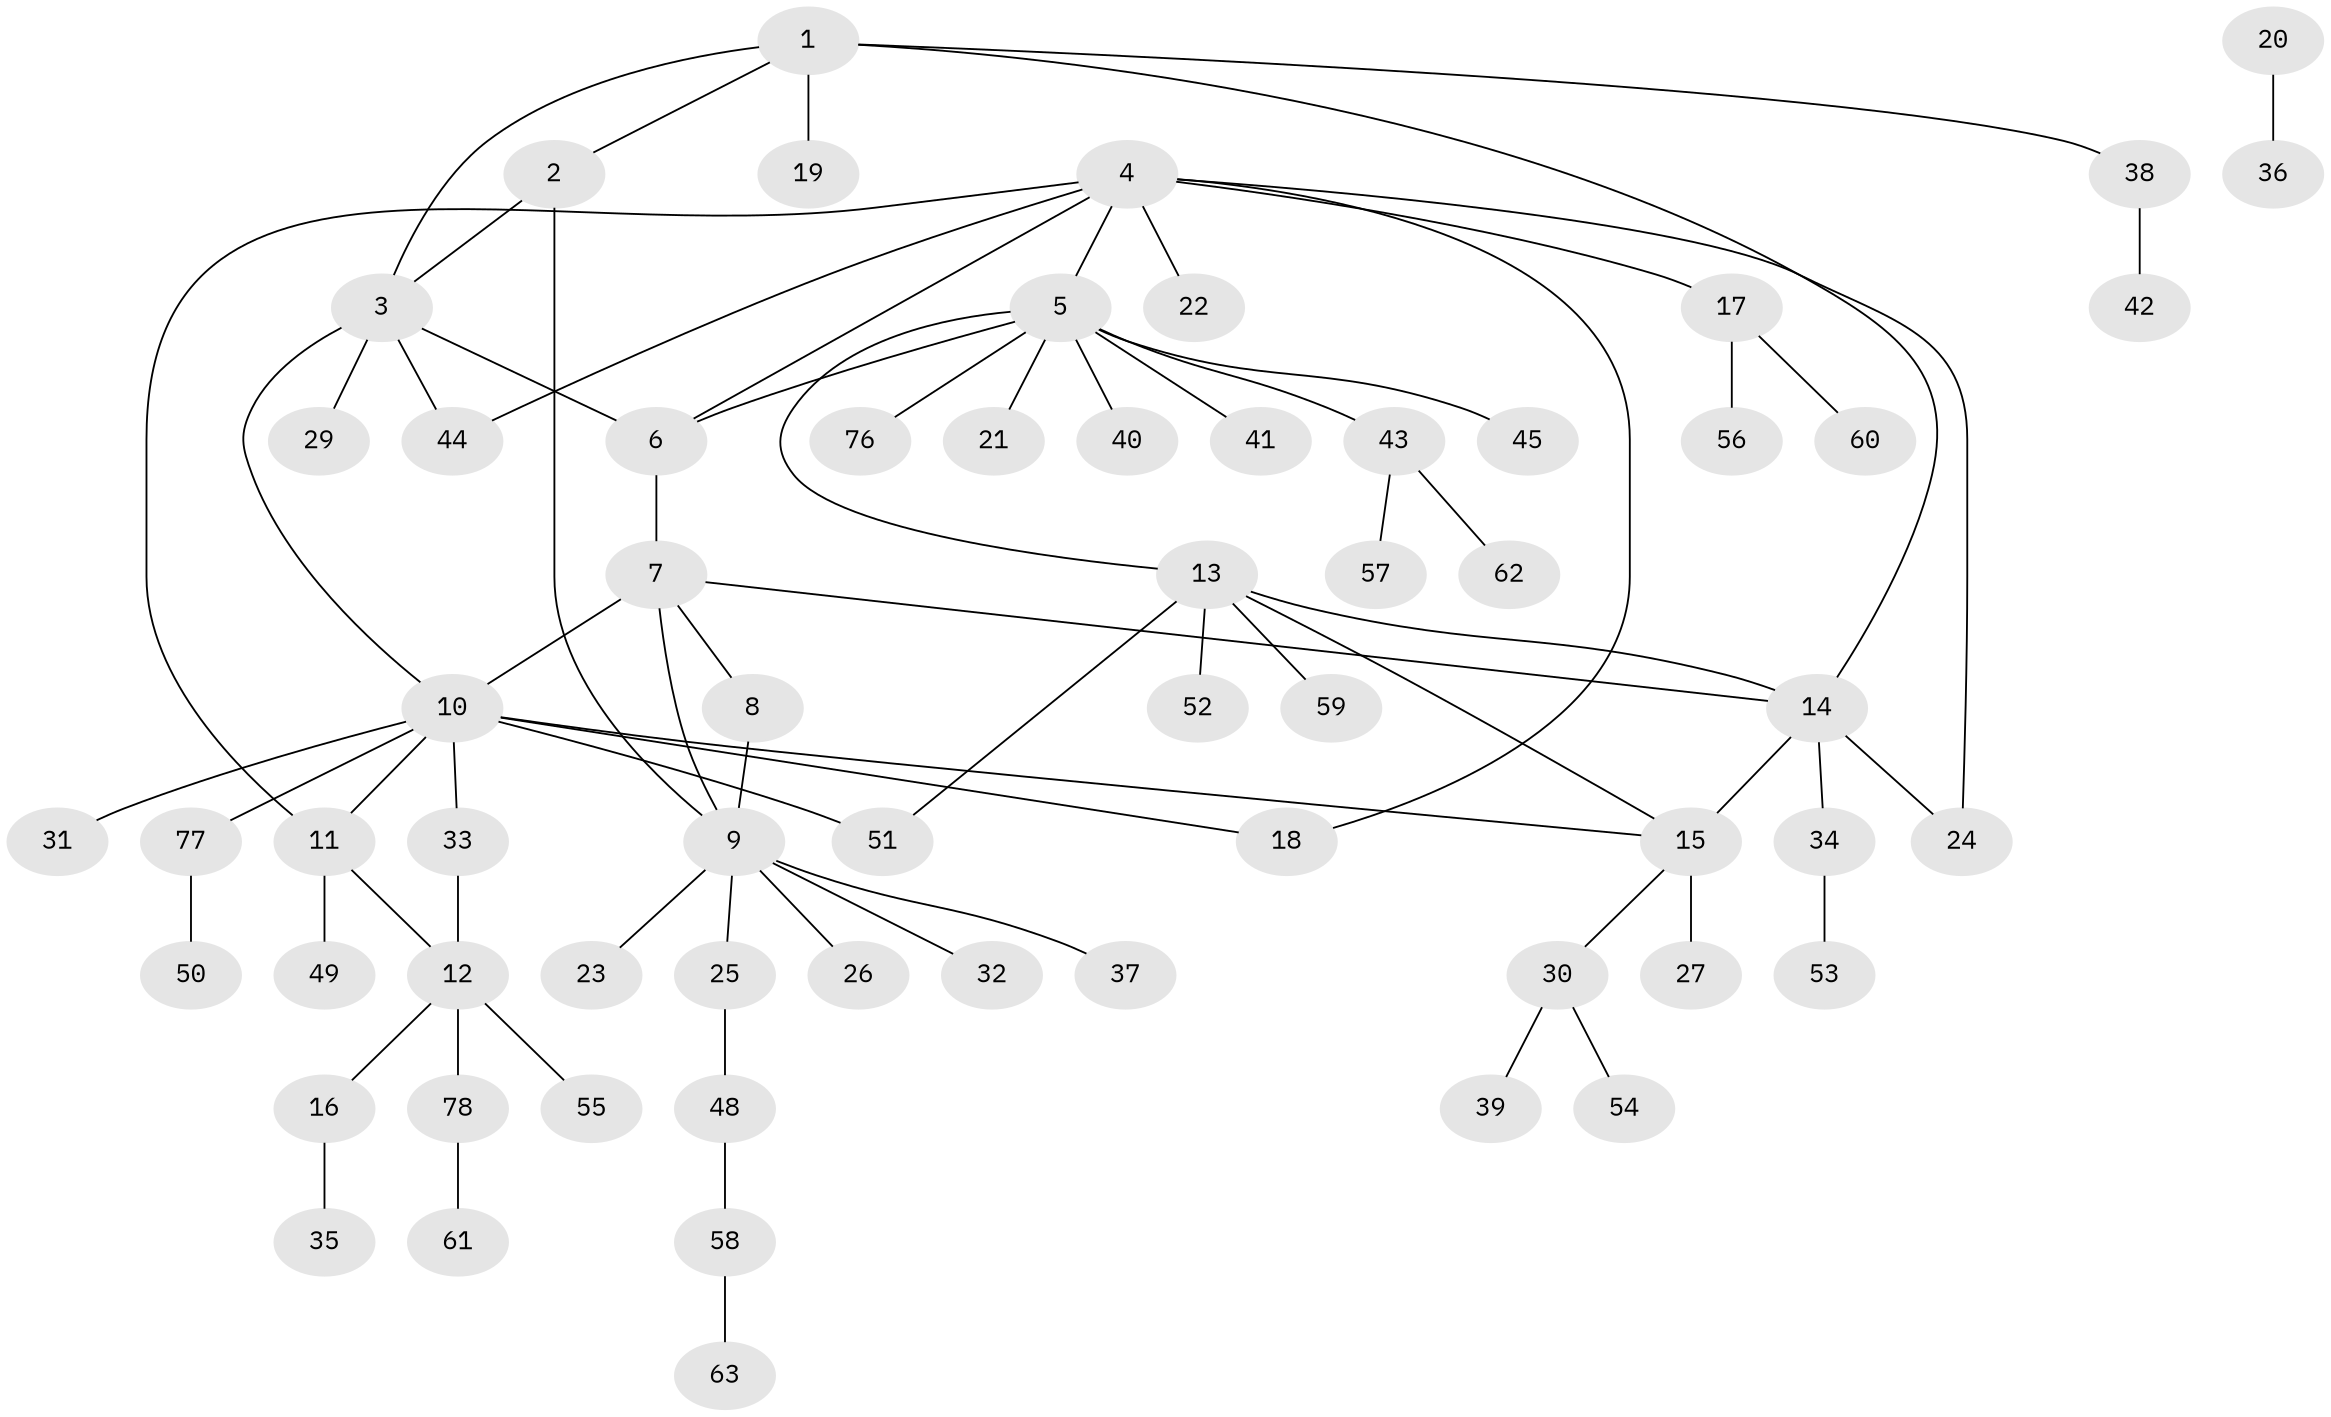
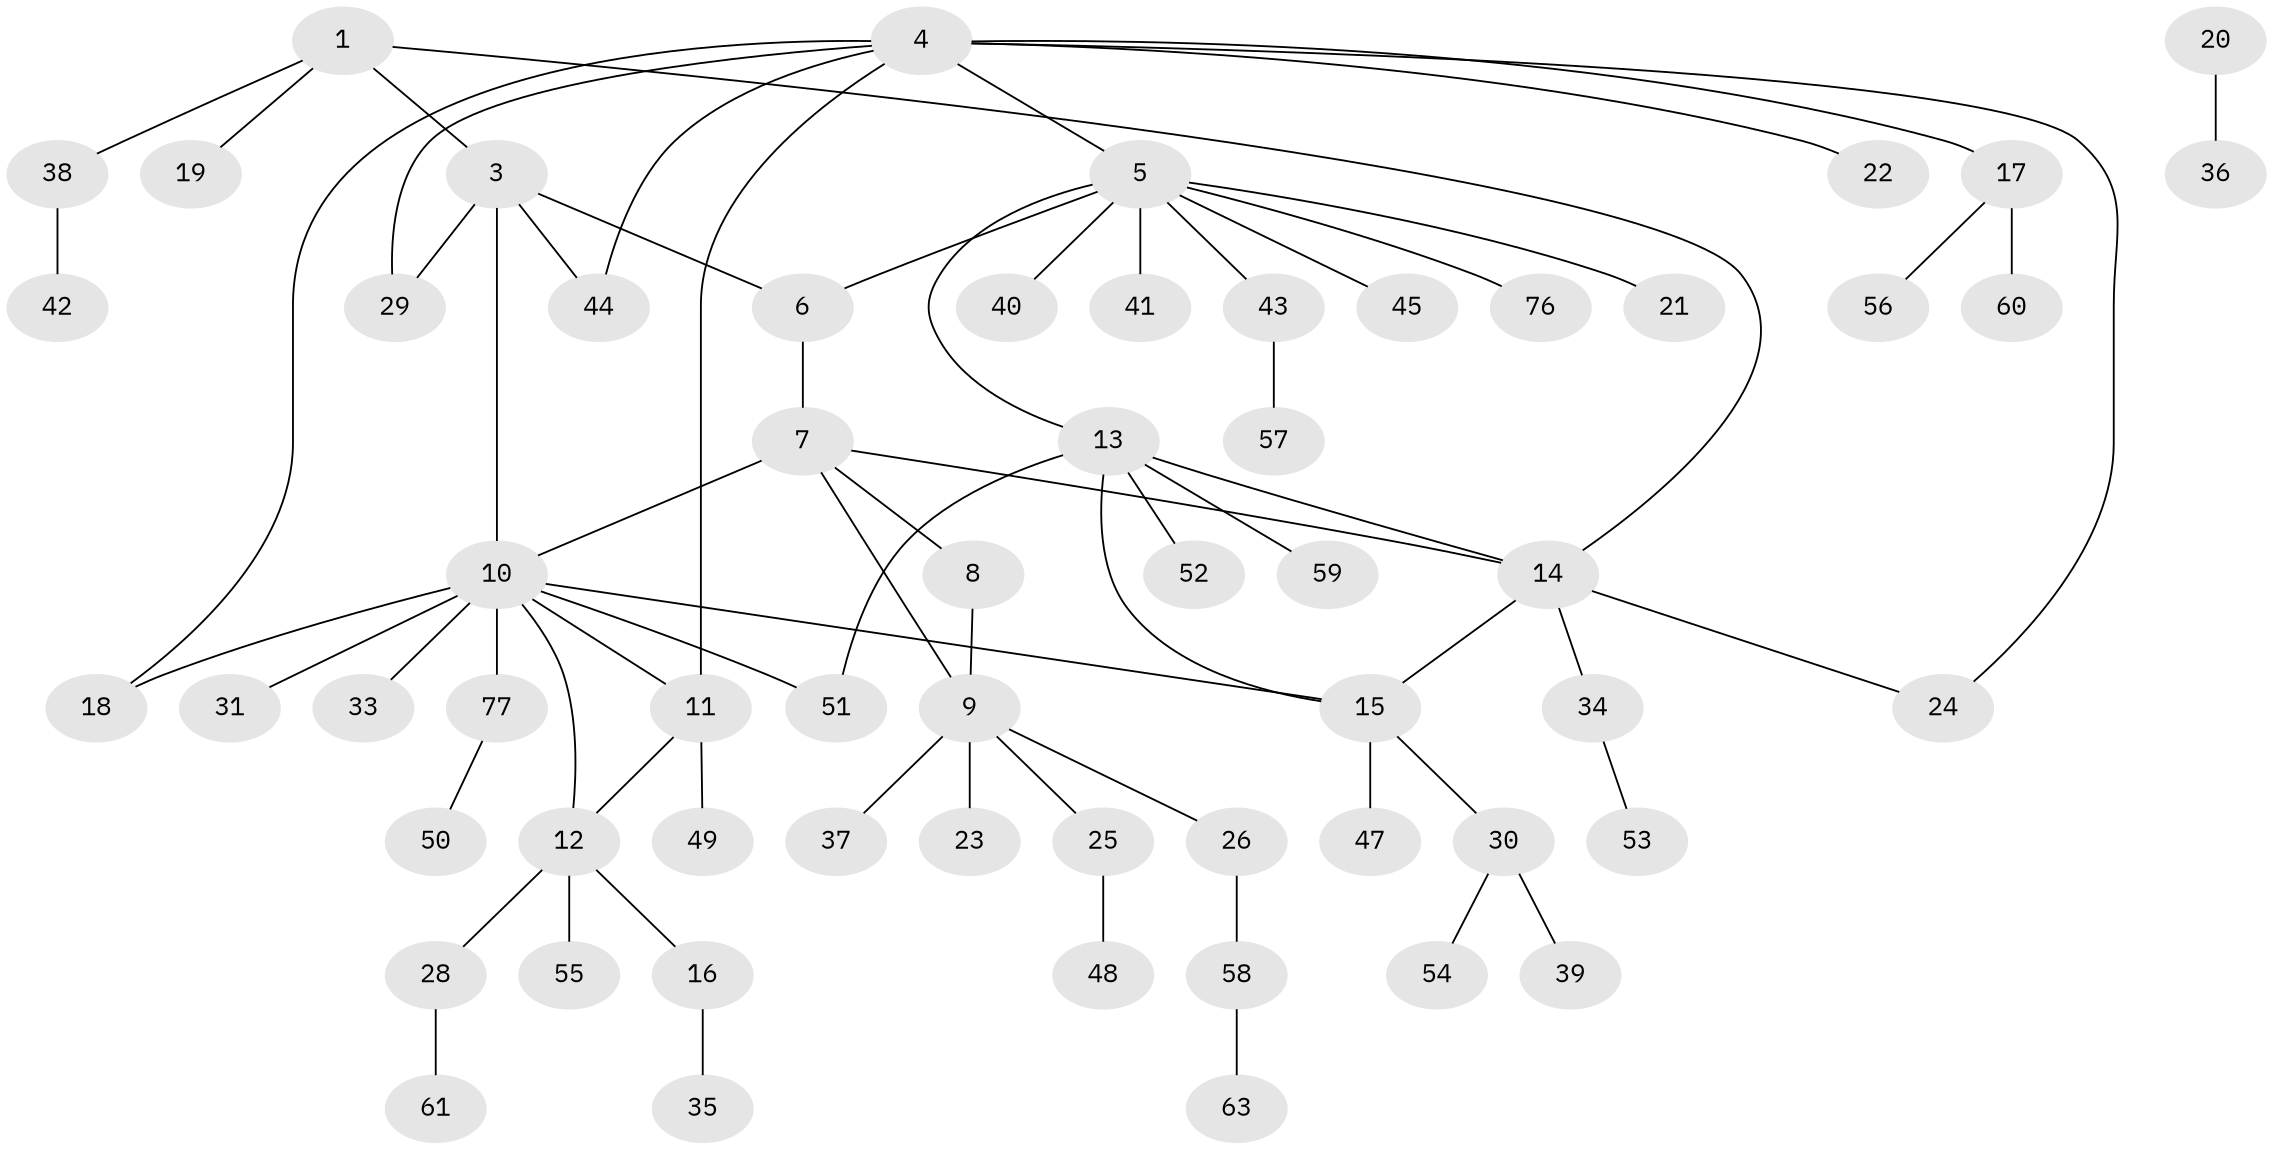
(554, 174) -> none
(892, 308) -> (575, 85)
(1509, 575) -> none
(458, 909) -> (570, 700)
(992, 975) -> none
(1691, 975) -> (1370, 842)
(458, 1109) -> (436, 975)
(725, 1176) -> (1237, 909)
